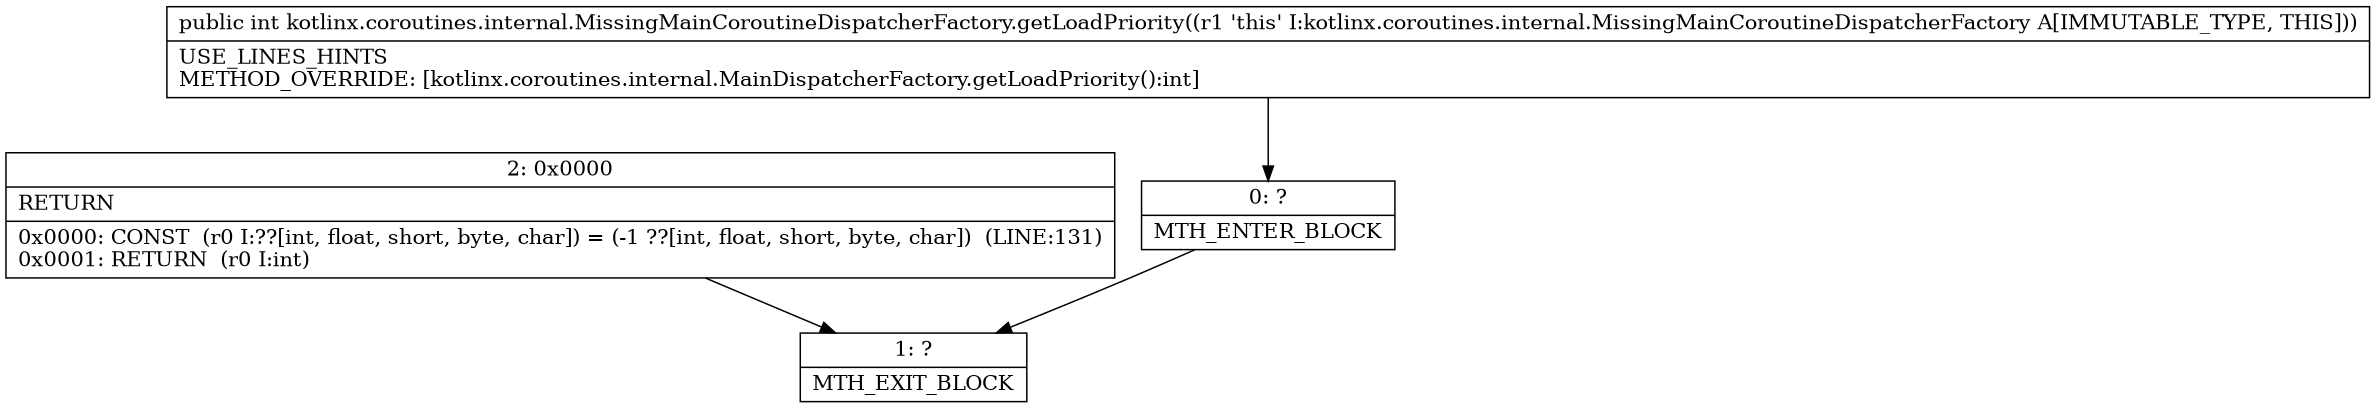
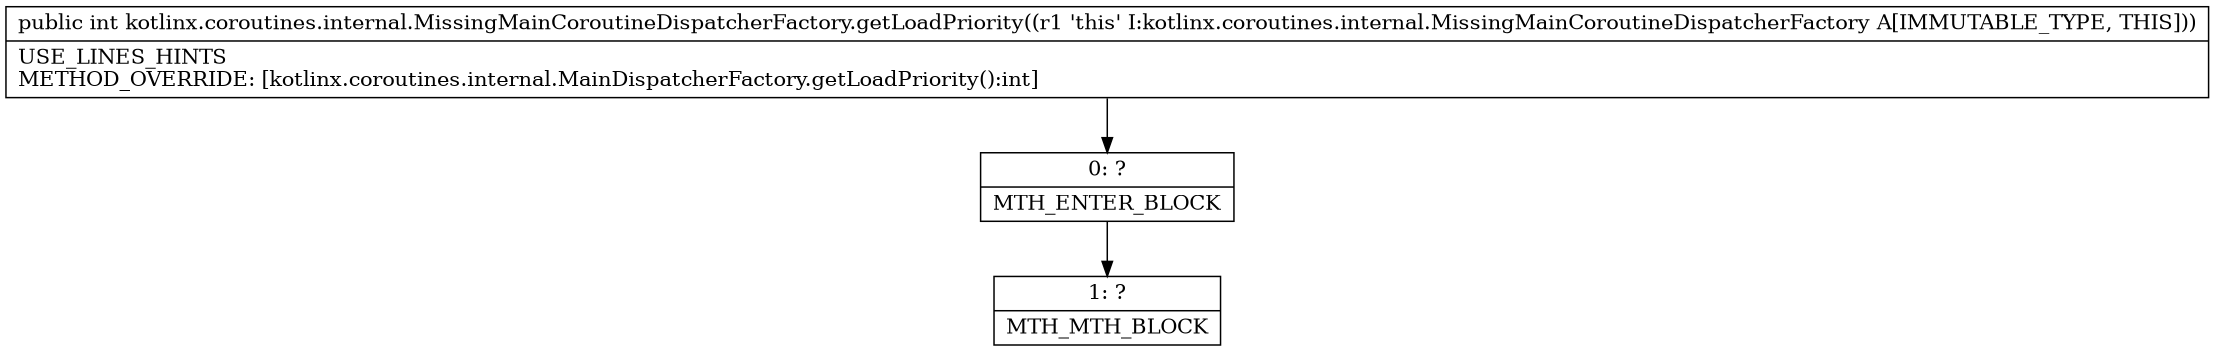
(560, 215) -> none
(914, 384) -> (1107, 327)
